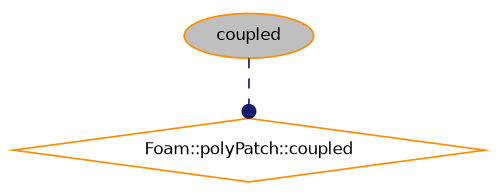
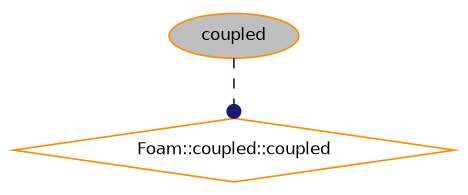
(249, 150) -> (234, 150)
